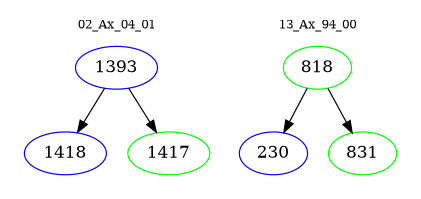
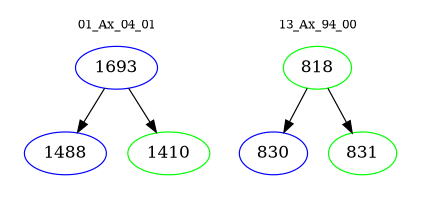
(117, 26) -> (117, 26)
(117, 68) -> (117, 68)
(65, 153) -> (65, 153)
(169, 153) -> (169, 153)
(273, 153) -> (273, 153)
